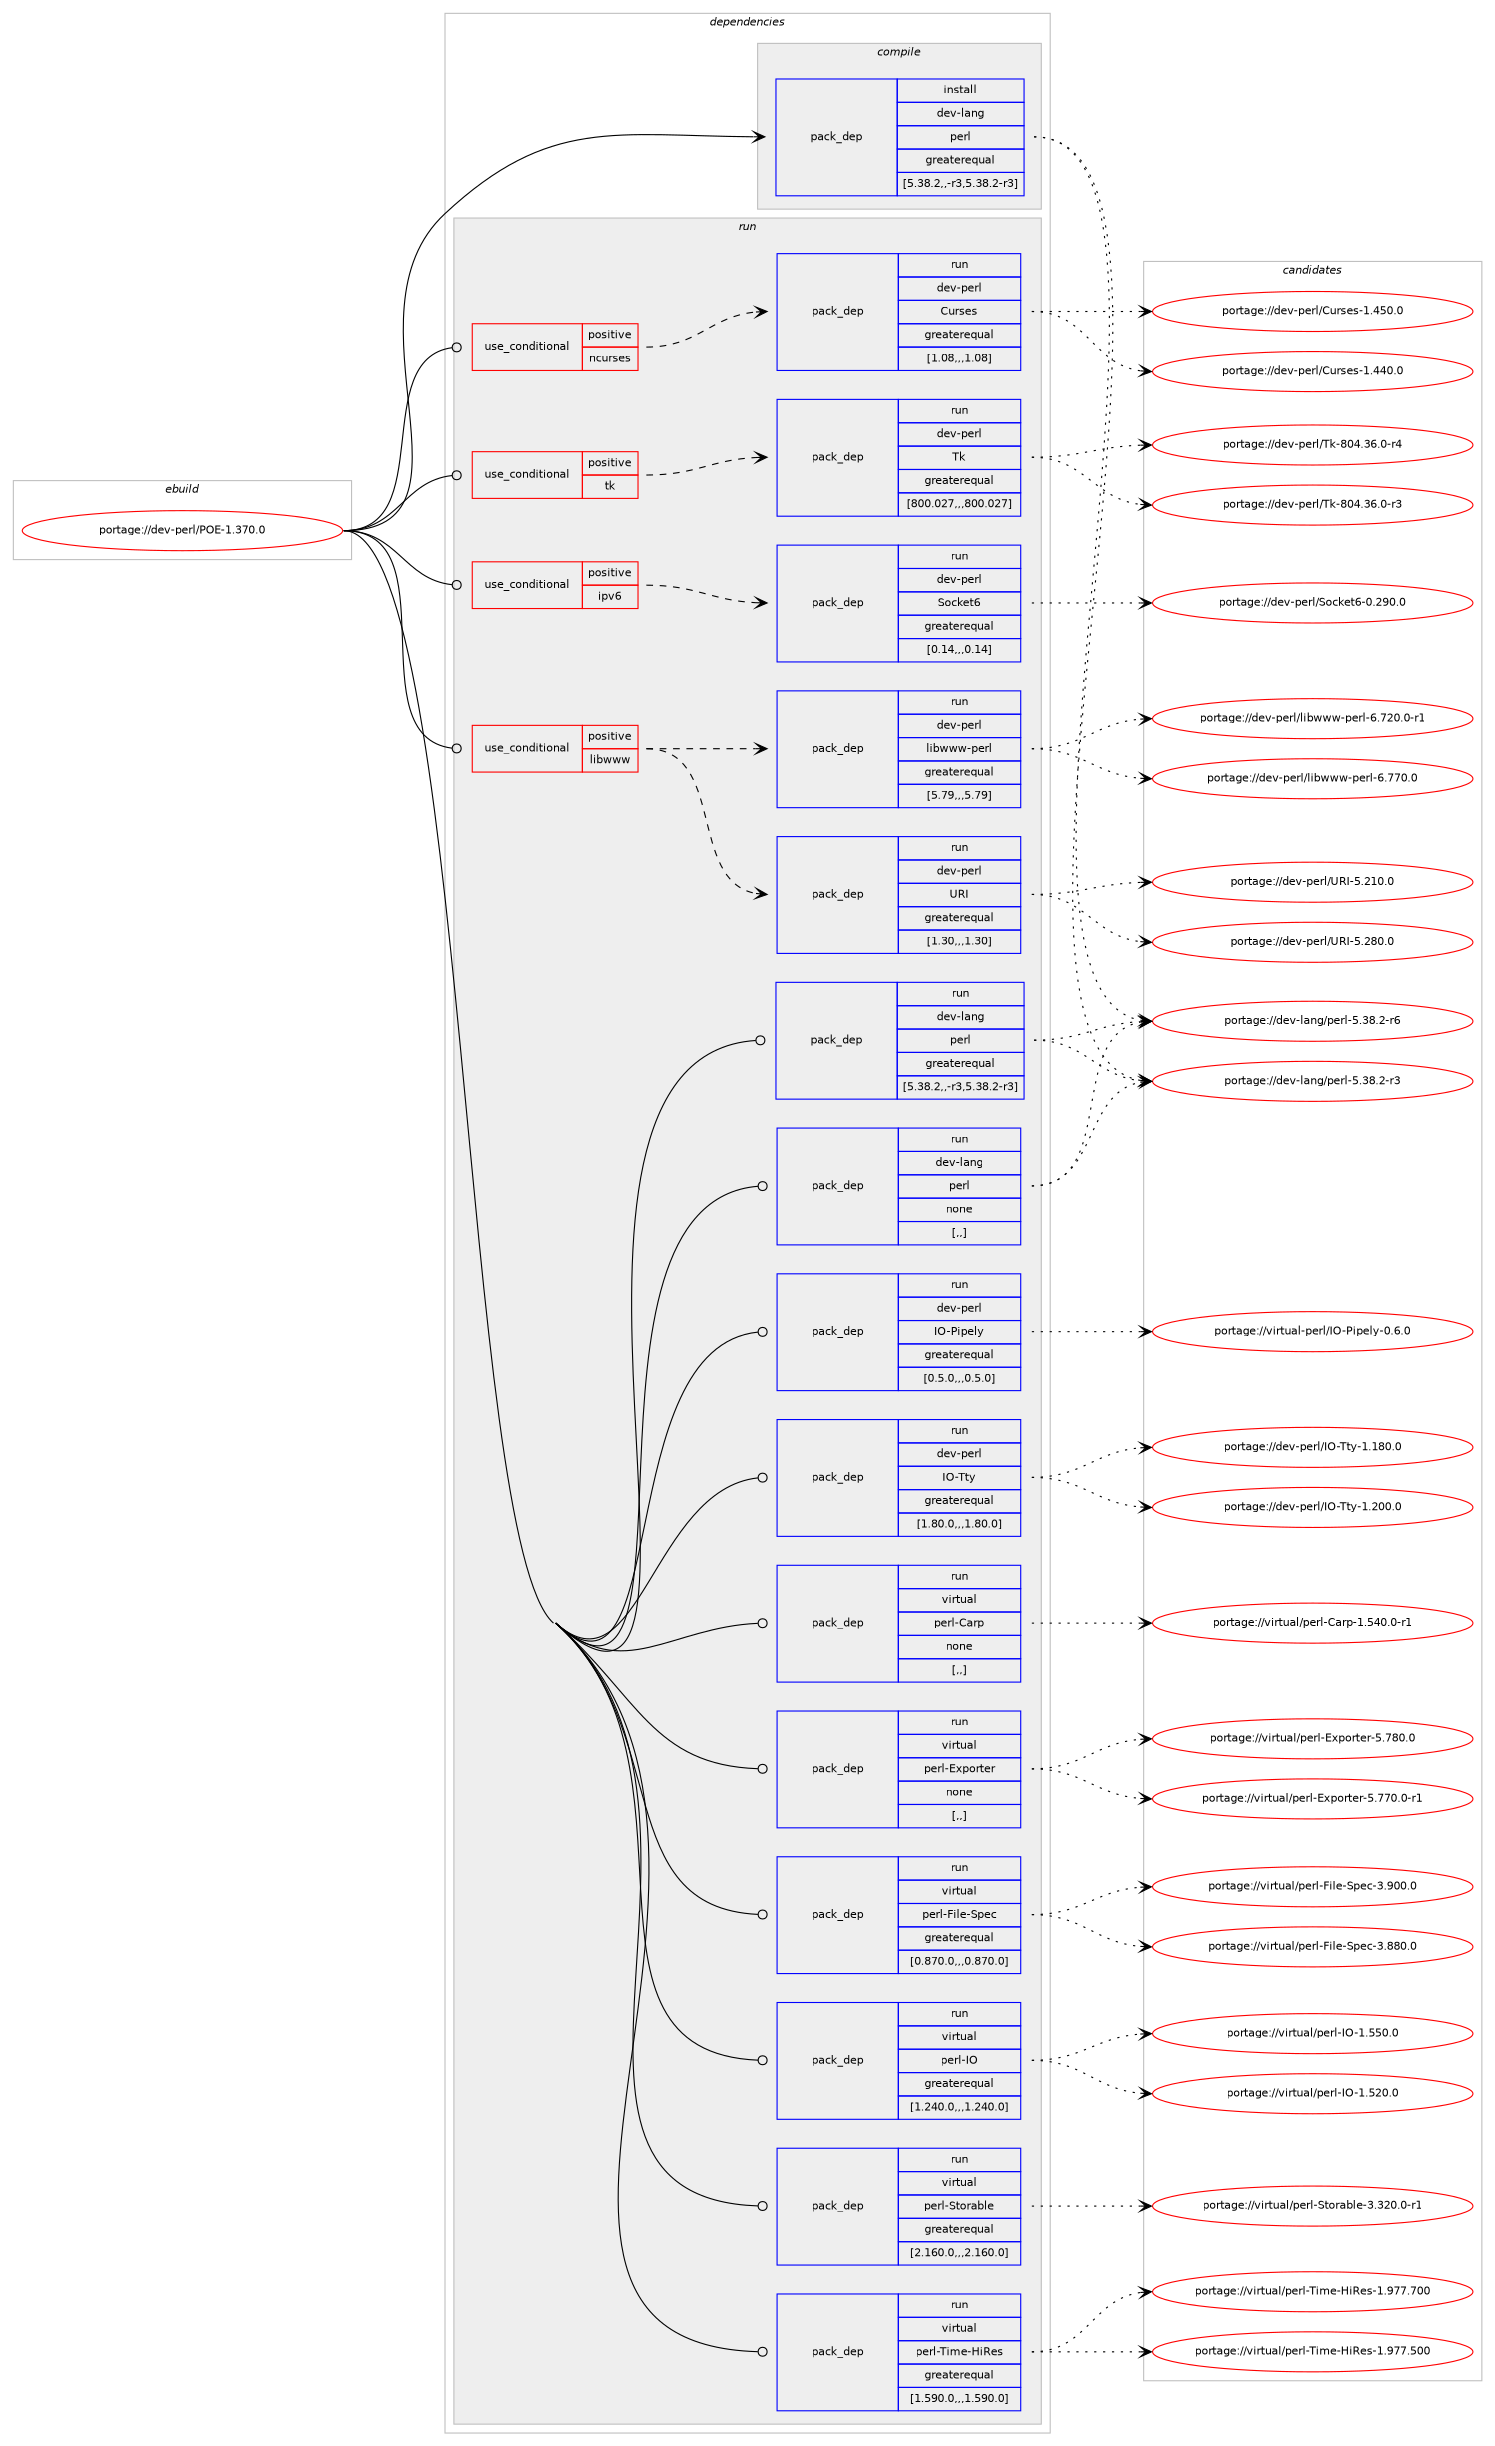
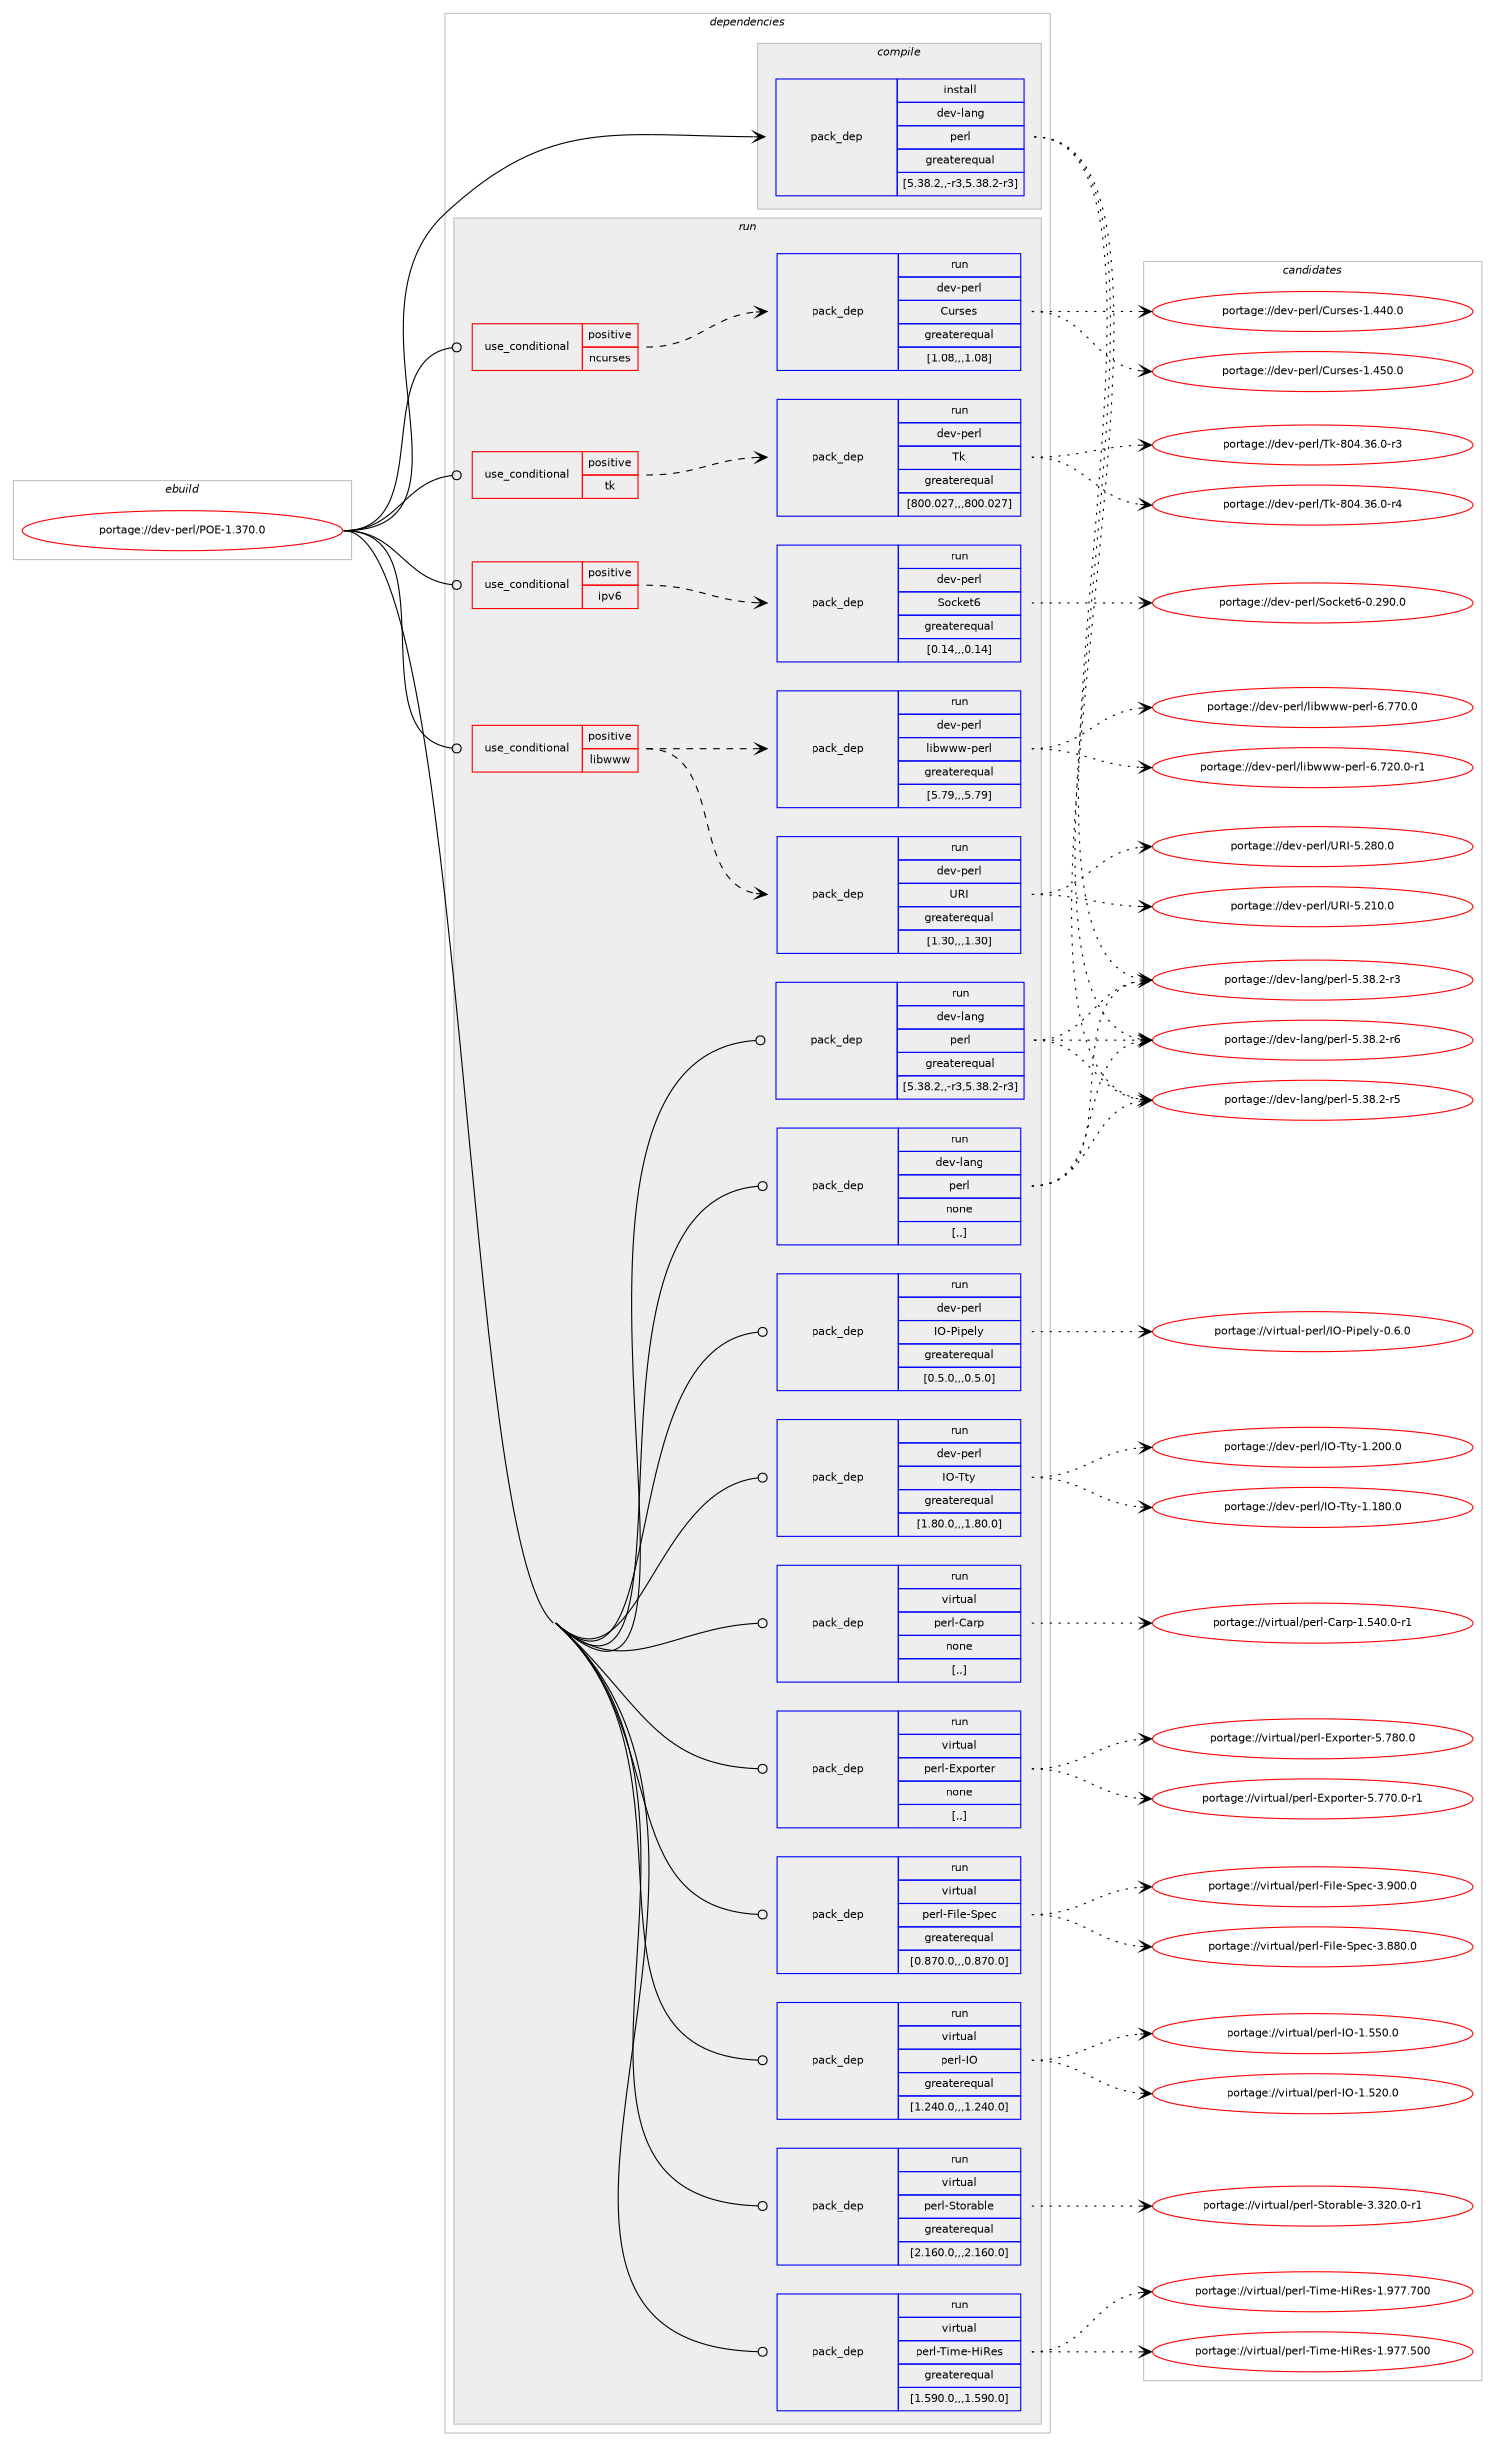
none -> (1313, 1100)
